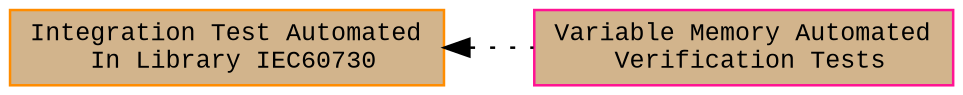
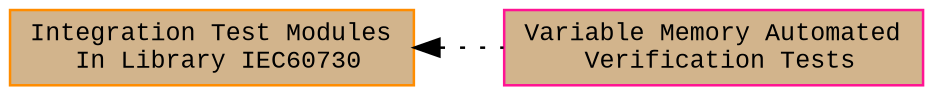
(227, 48) -> (212, 48)
